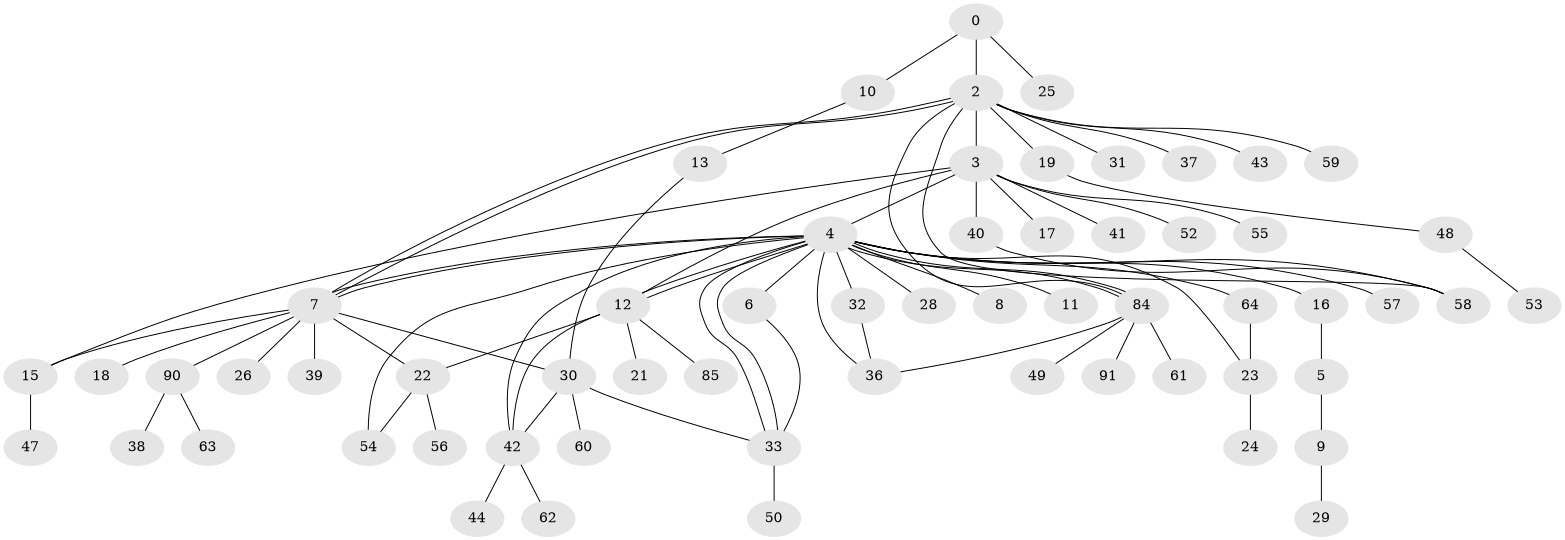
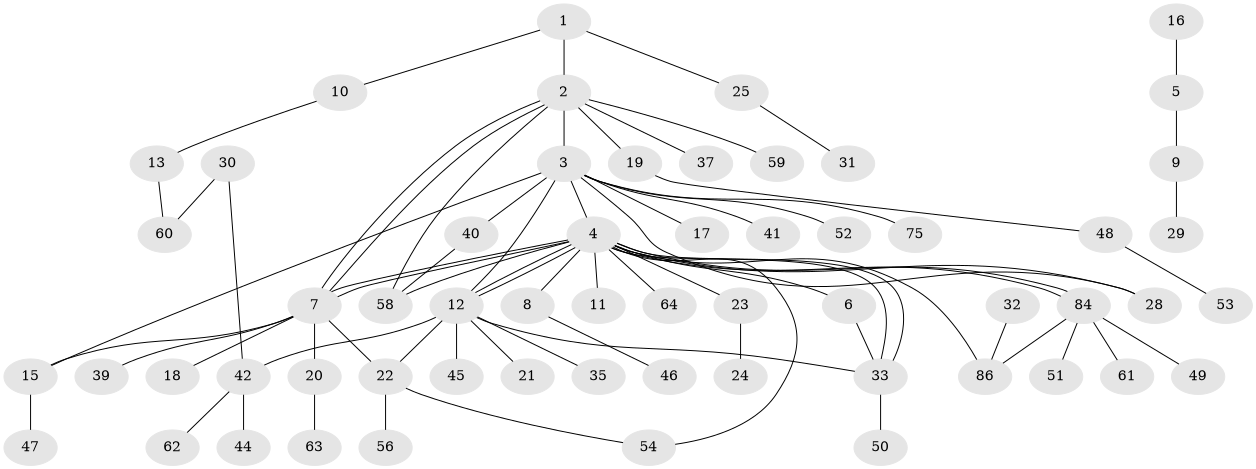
(976, 22) -> (564, 22)
(1047, 128) -> (795, 128)
(1260, 164) -> none
(1260, 235) -> (915, 235)
(898, 239) -> none
(607, 257) -> (161, 199)
(1079, 263) -> none
(844, 270) -> none
(609, 278) -> none
none -> (843, 286)
(1392, 306) -> none
(442, 341) -> none
(1250, 341) -> none
(173, 377) -> (315, 377)
(244, 377) -> none
none -> (457, 377)
none -> (670, 377)
(711, 377) -> (599, 377)
(875, 377) -> (985, 377)
(1108, 377) -> (1056, 377)
(669, 417) -> (665, 349)
(137, 448) -> none
